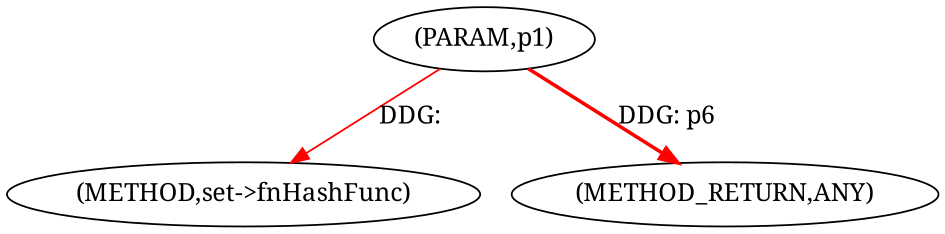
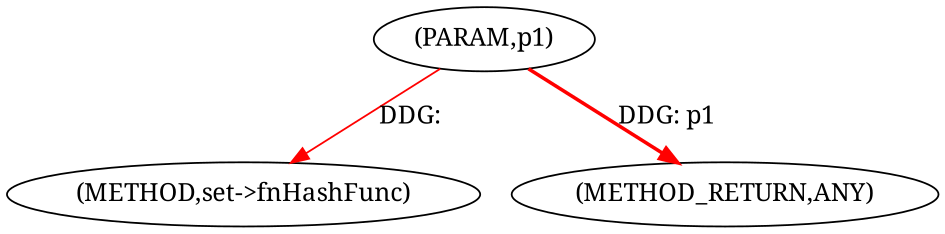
(667, 117) -> (667, 117)
